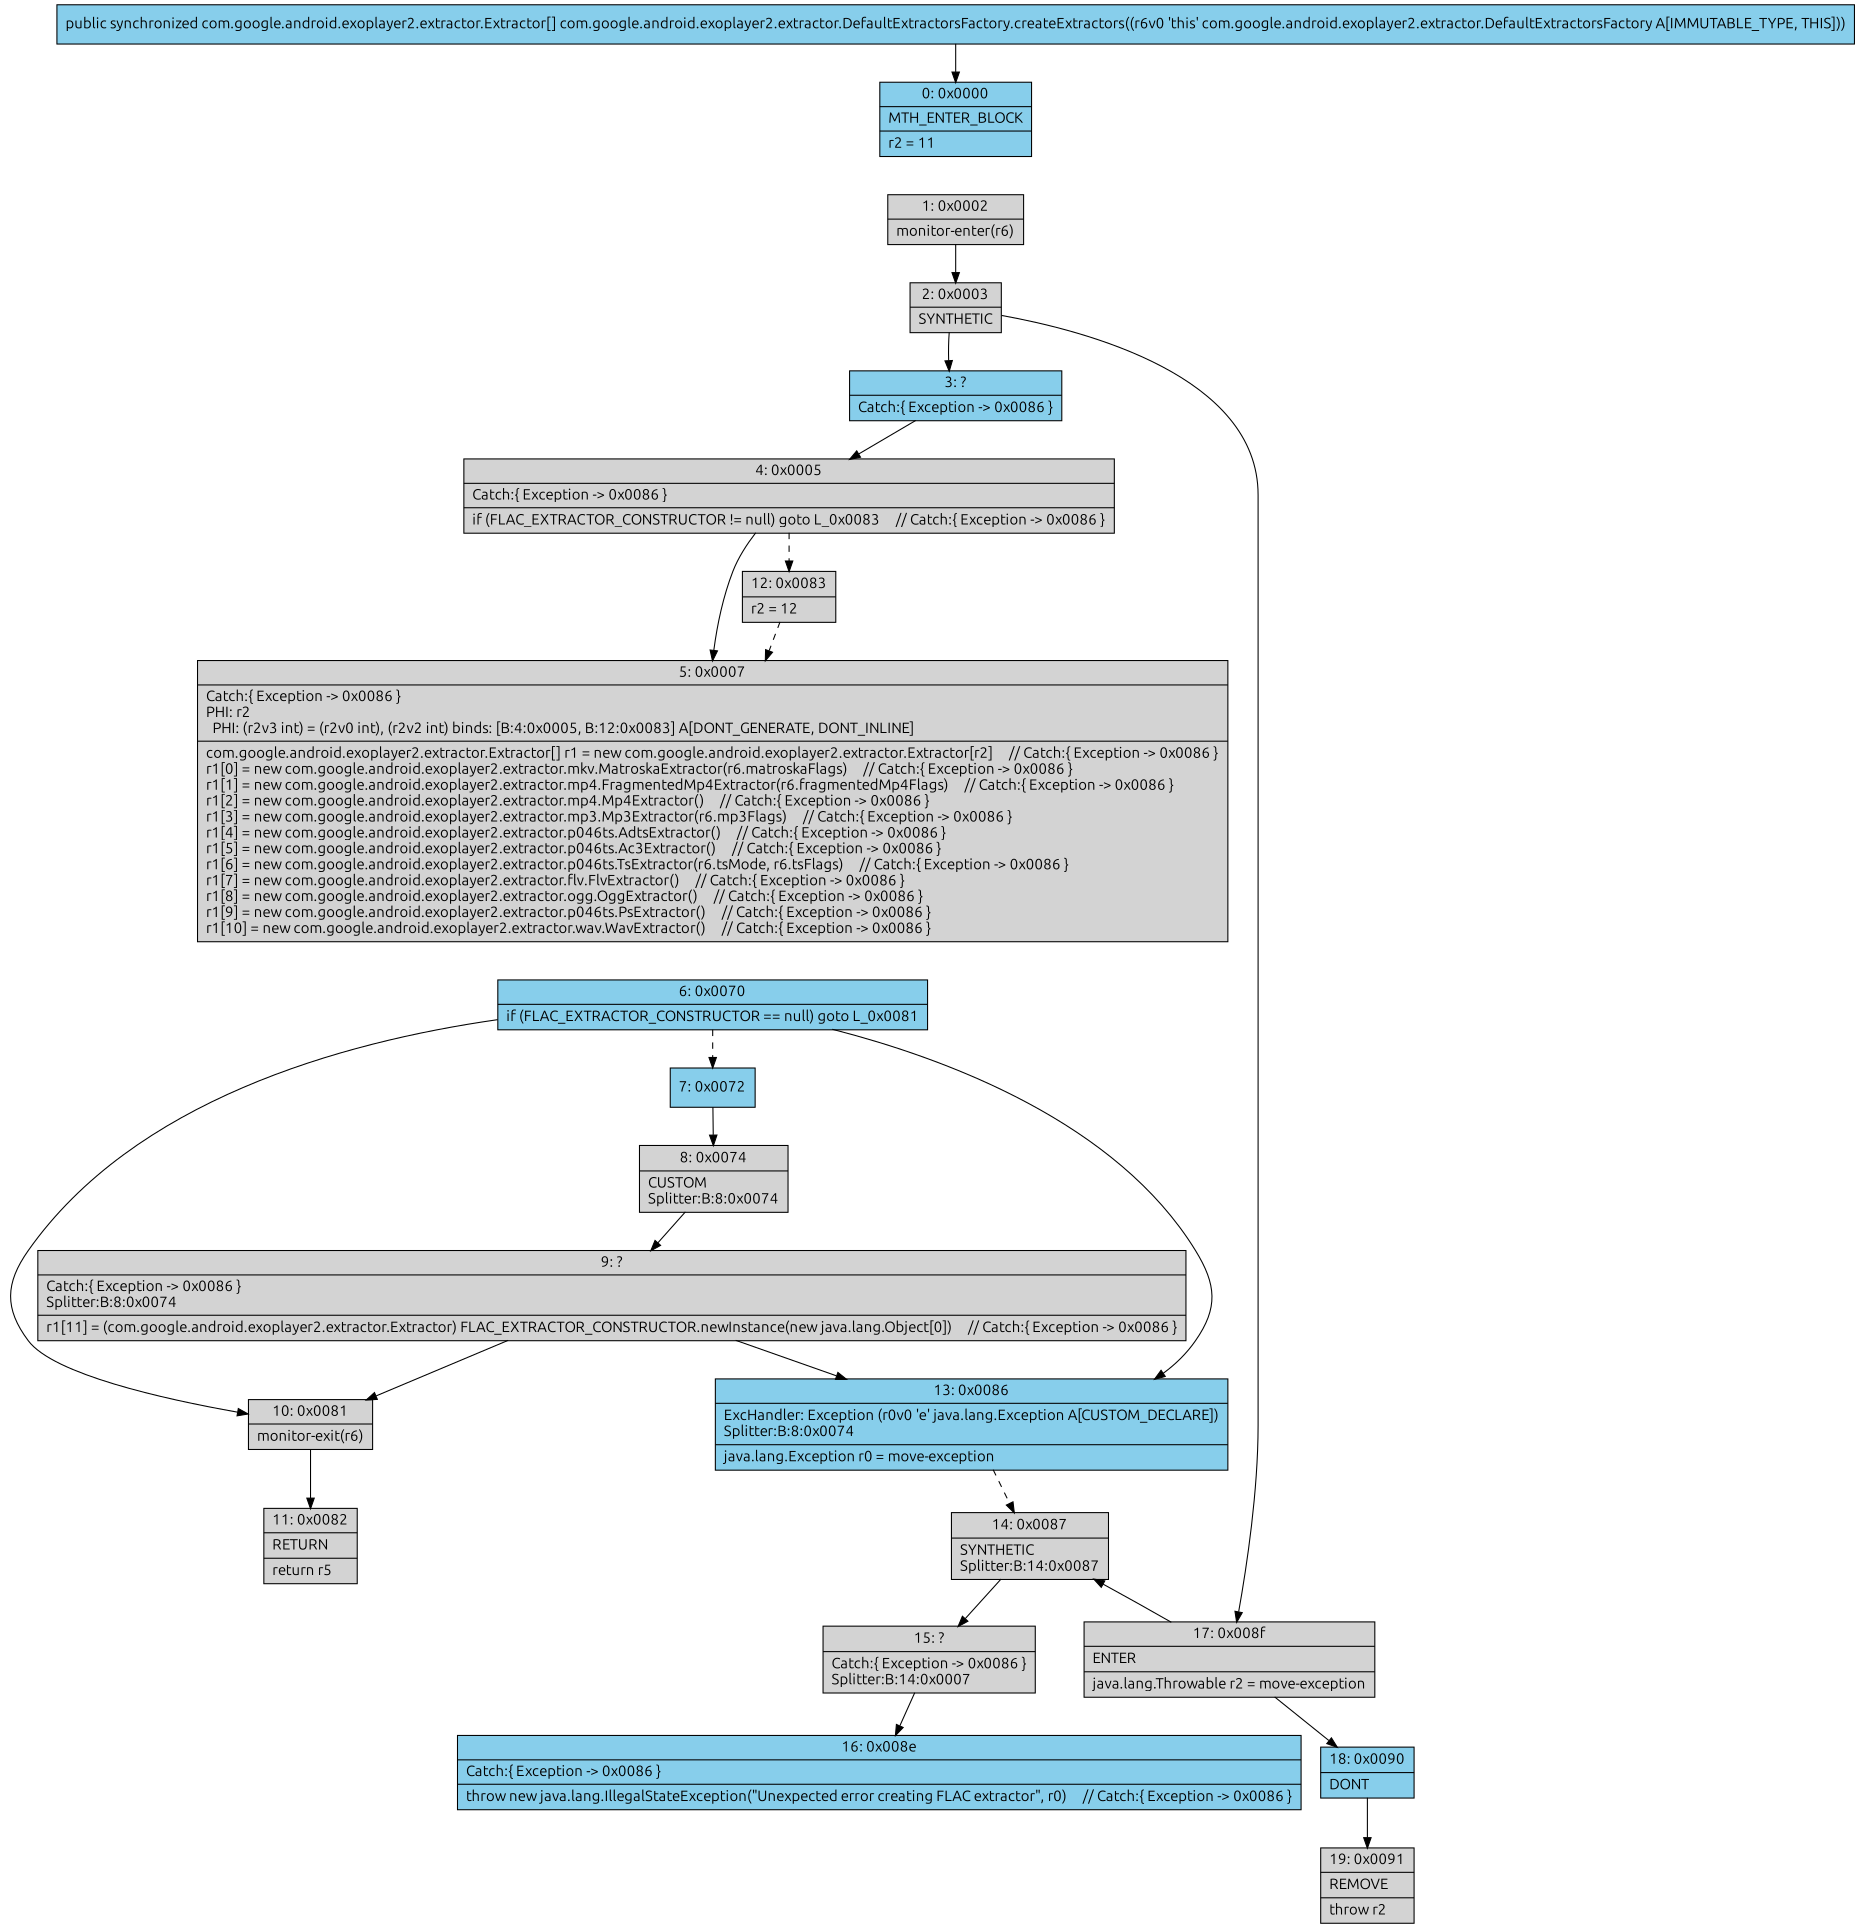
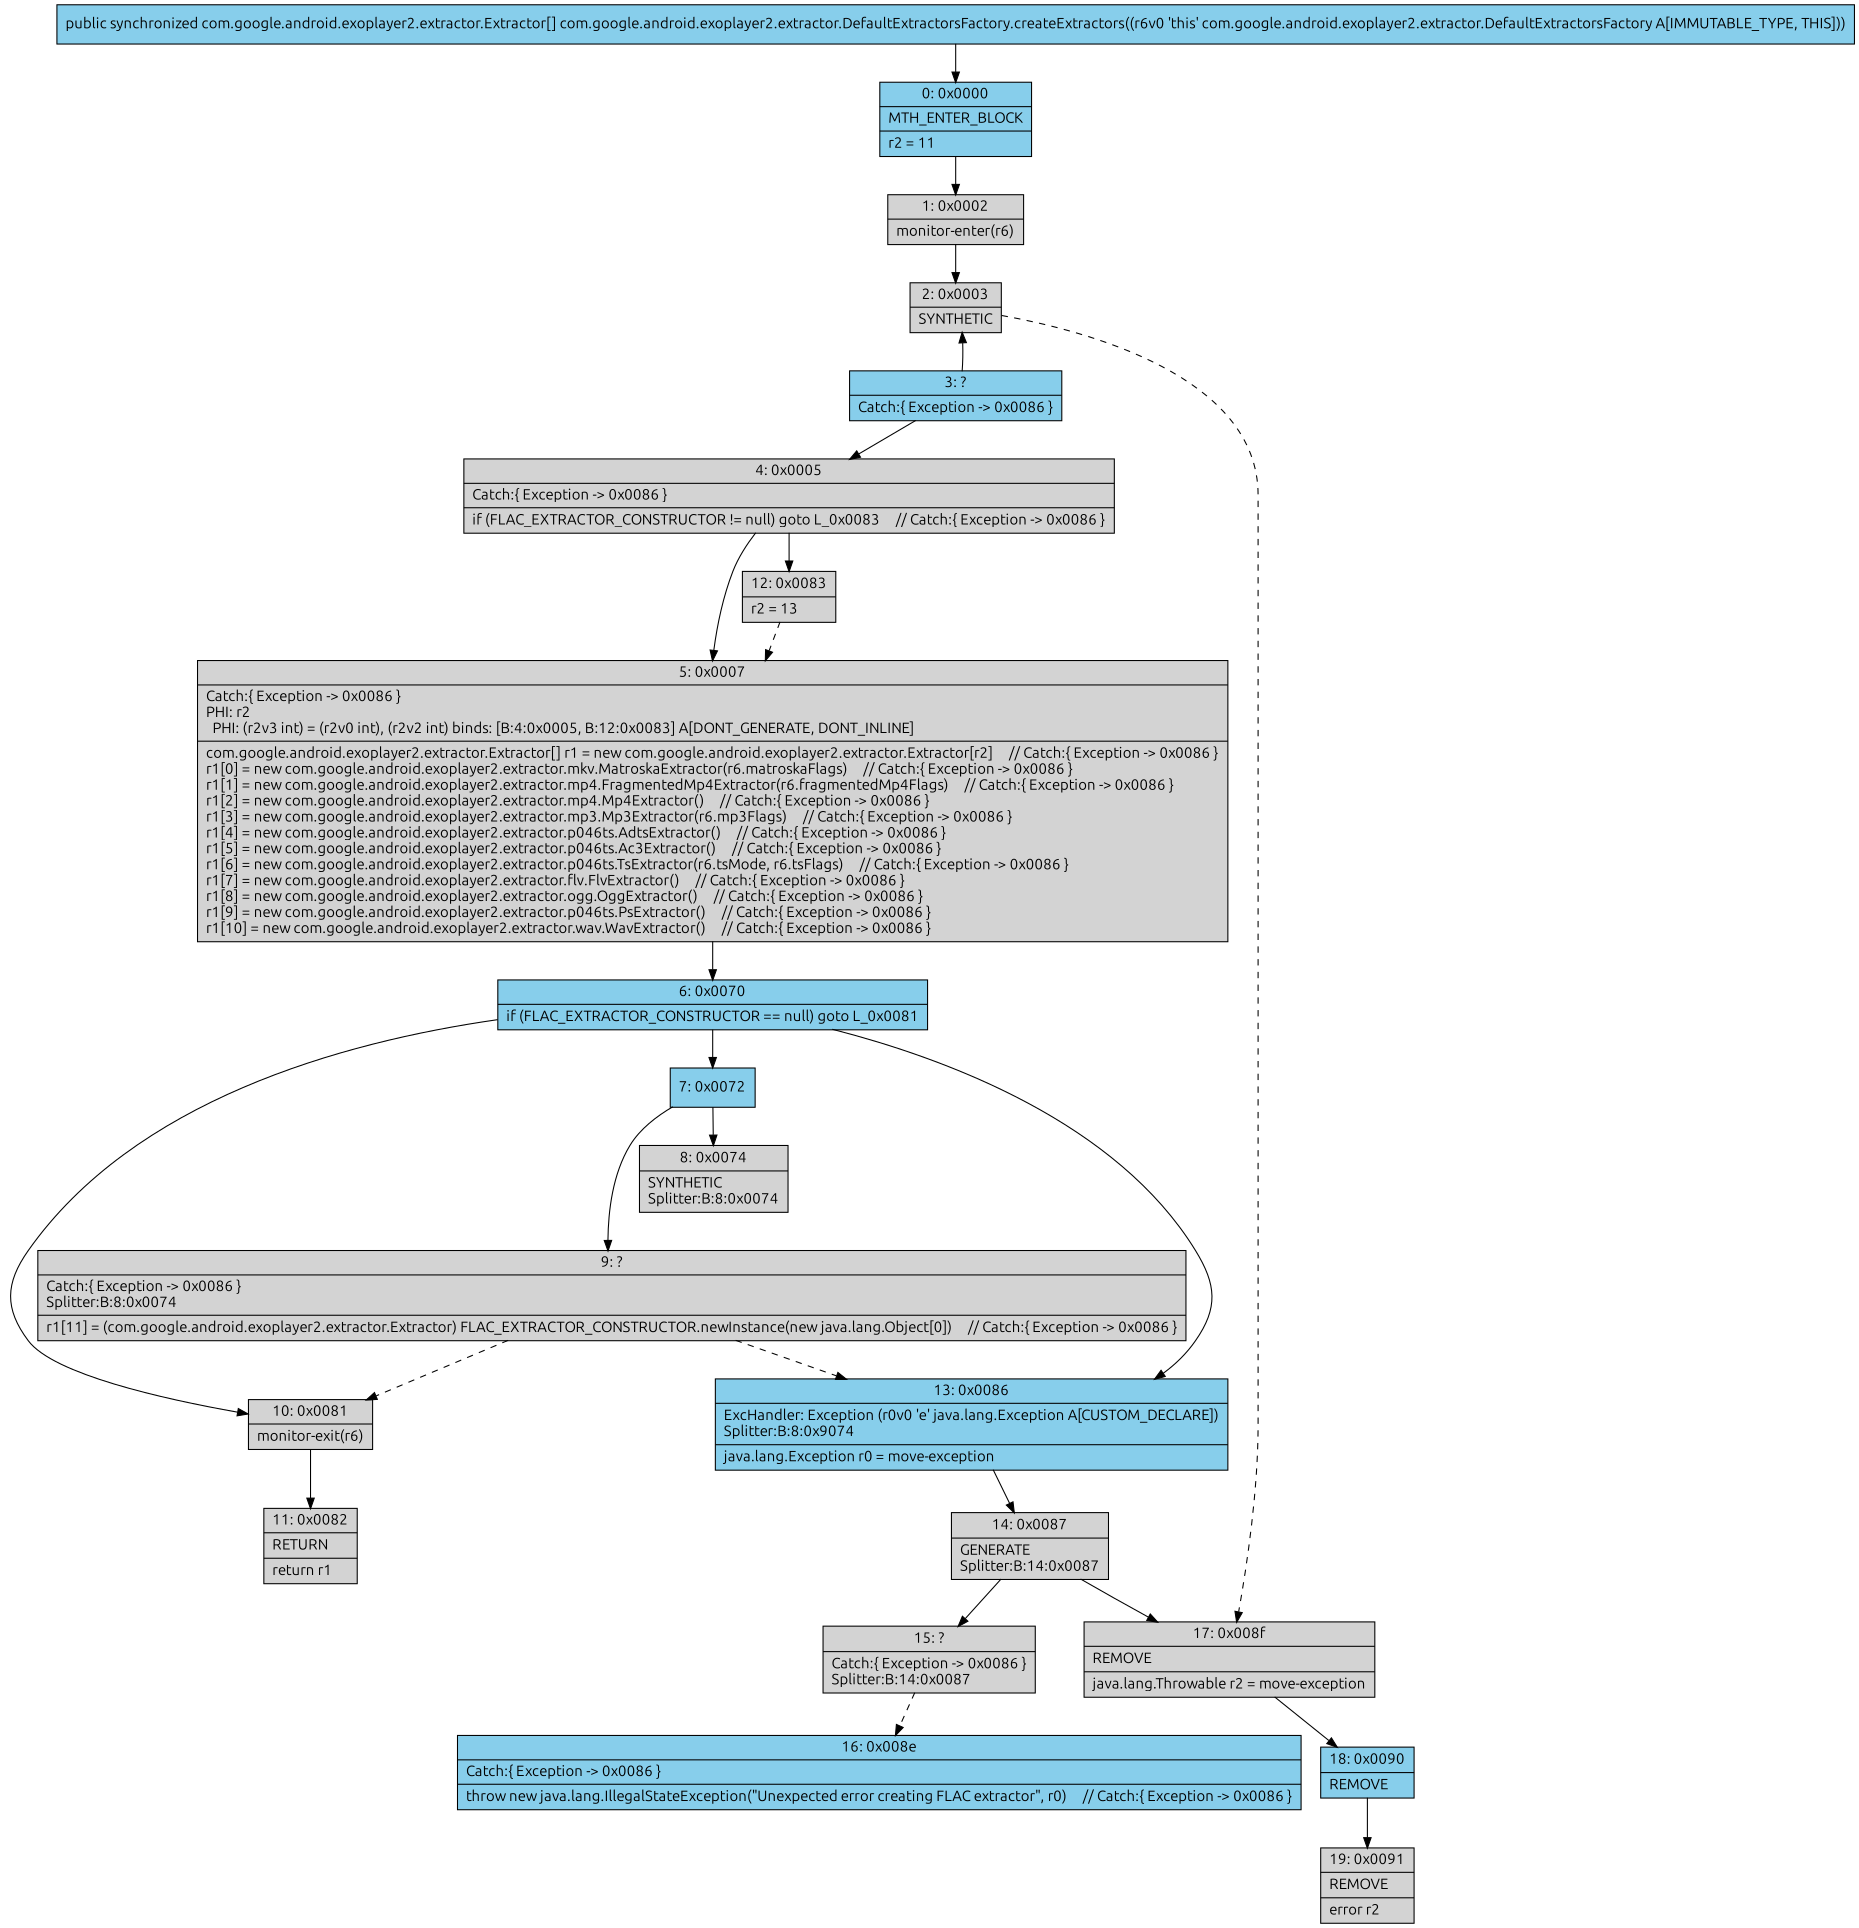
none -> (956, 170)
(949, 346) -> (963, 357)
(789, 547) -> (789, 547)
(775, 609) -> (775, 609)
(1258, 885) -> (1258, 885)
none -> (713, 955)
(713, 1043) -> (713, 1043)
(678, 1183) -> (685, 1183)
(672, 1227) -> (621, 1164)
(786, 1358) -> (786, 1358)
(442, 1368) -> (442, 1368)
(790, 1431) -> (790, 1431)
(1001, 1487) -> (1001, 1487)
(997, 1550) -> (995, 1550)
(303, 1570) -> (303, 1570)
(1137, 1603) -> (1114, 1598)
(1115, 1659) -> (1122, 1659)
(902, 1680) -> (902, 1680)
(907, 1709) -> (907, 1709)
(1349, 1785) -> (1359, 1785)
(1358, 1910) -> (1355, 1910)
